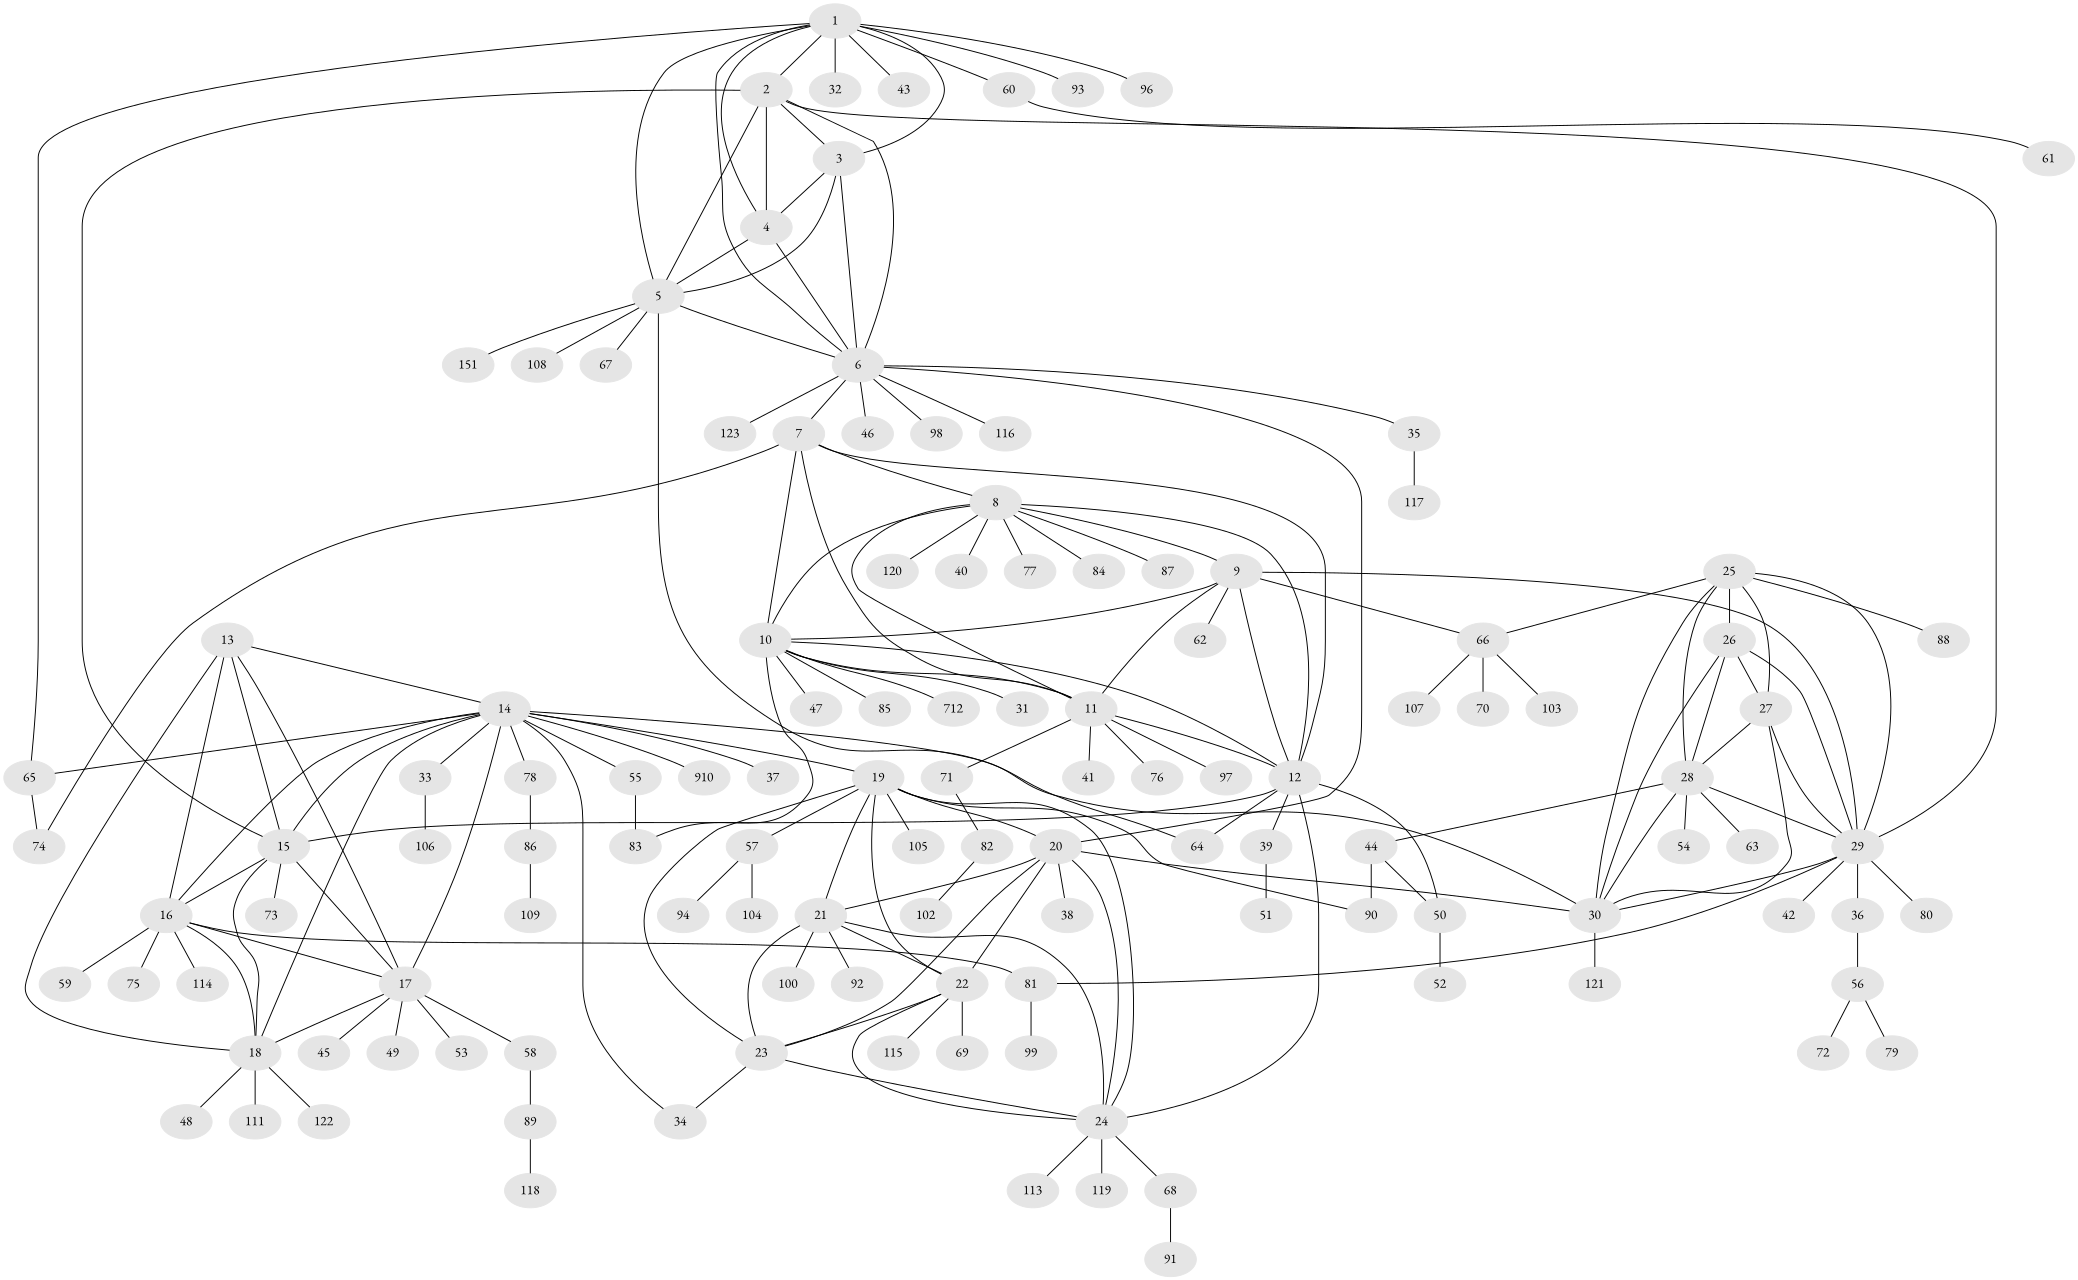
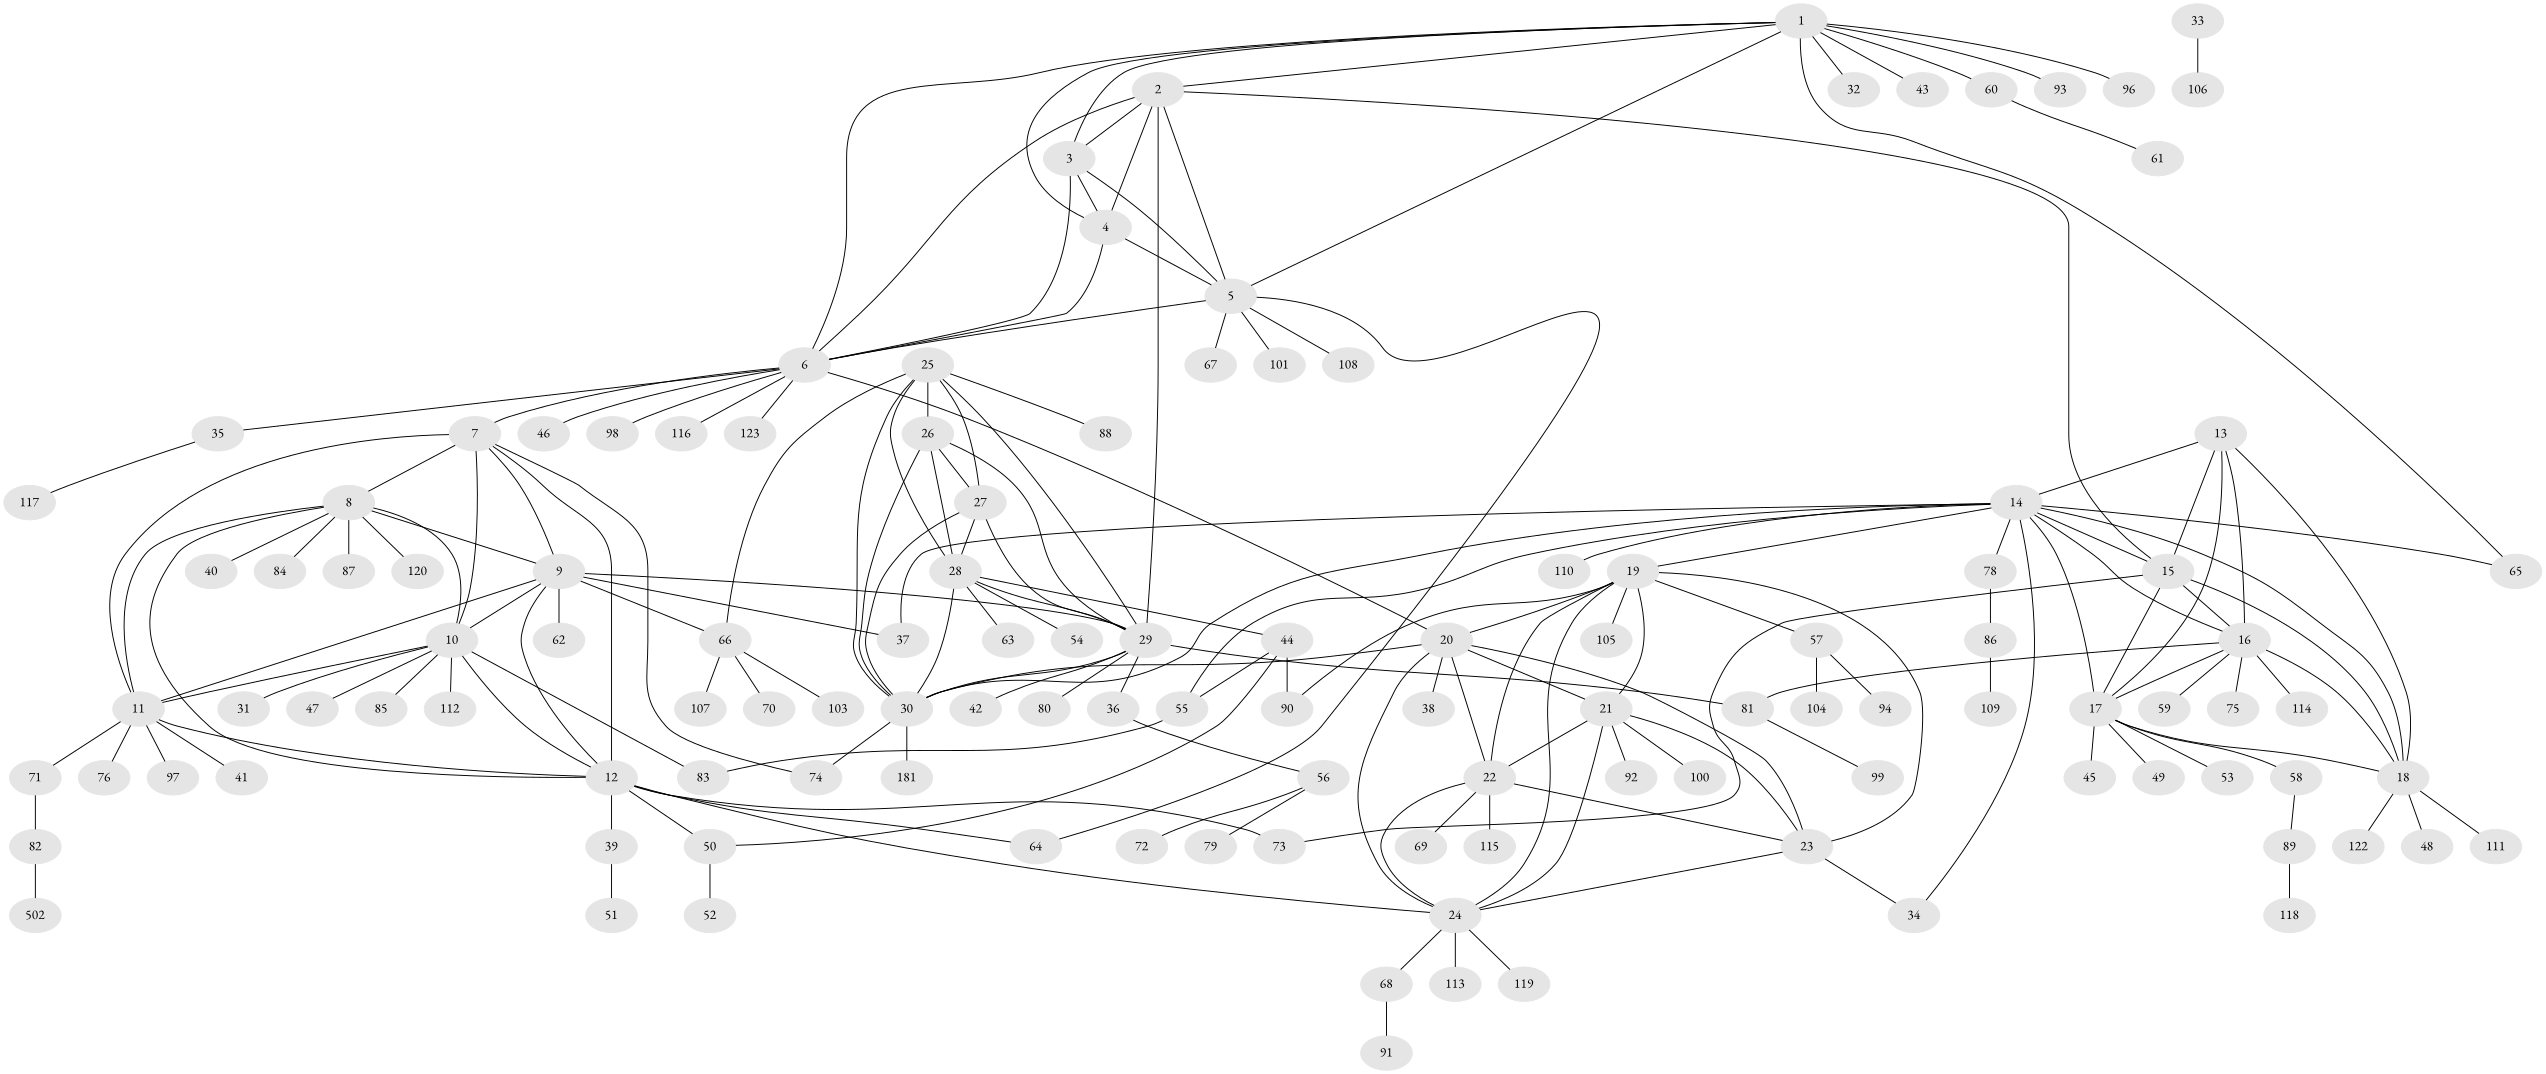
(468, 365) -> (1279, 365)
none -> (527, 498)
(1030, 571) -> none
none -> (724, 604)
none -> (1234, 675)
(954, 709) -> (450, 709)
(465, 744) -> none
(704, 778) -> (1564, 571)
(34, 812) -> (862, 743)
(817, 823) -> (948, 805)
(926, 915) -> (35, 915)
(1595, 984) -> (907, 778)
